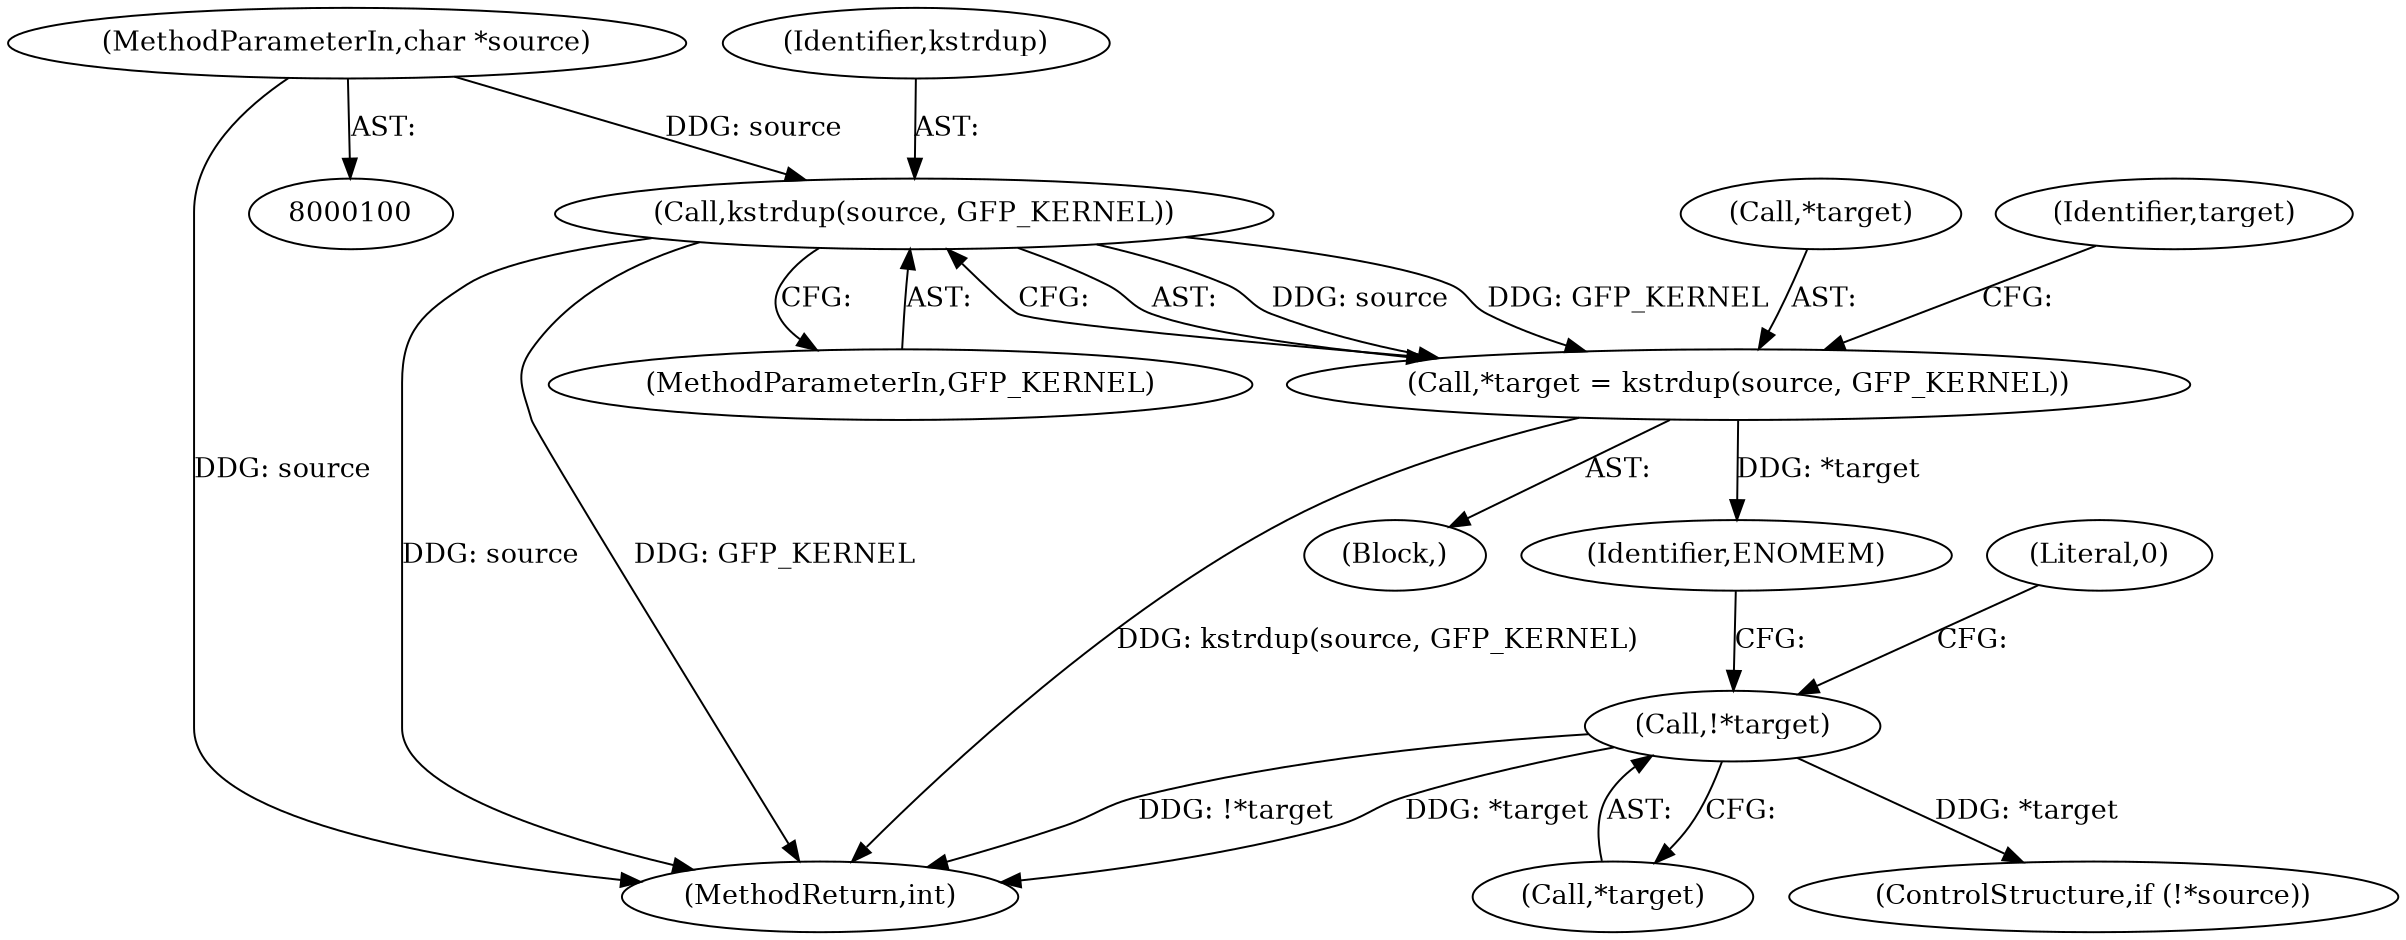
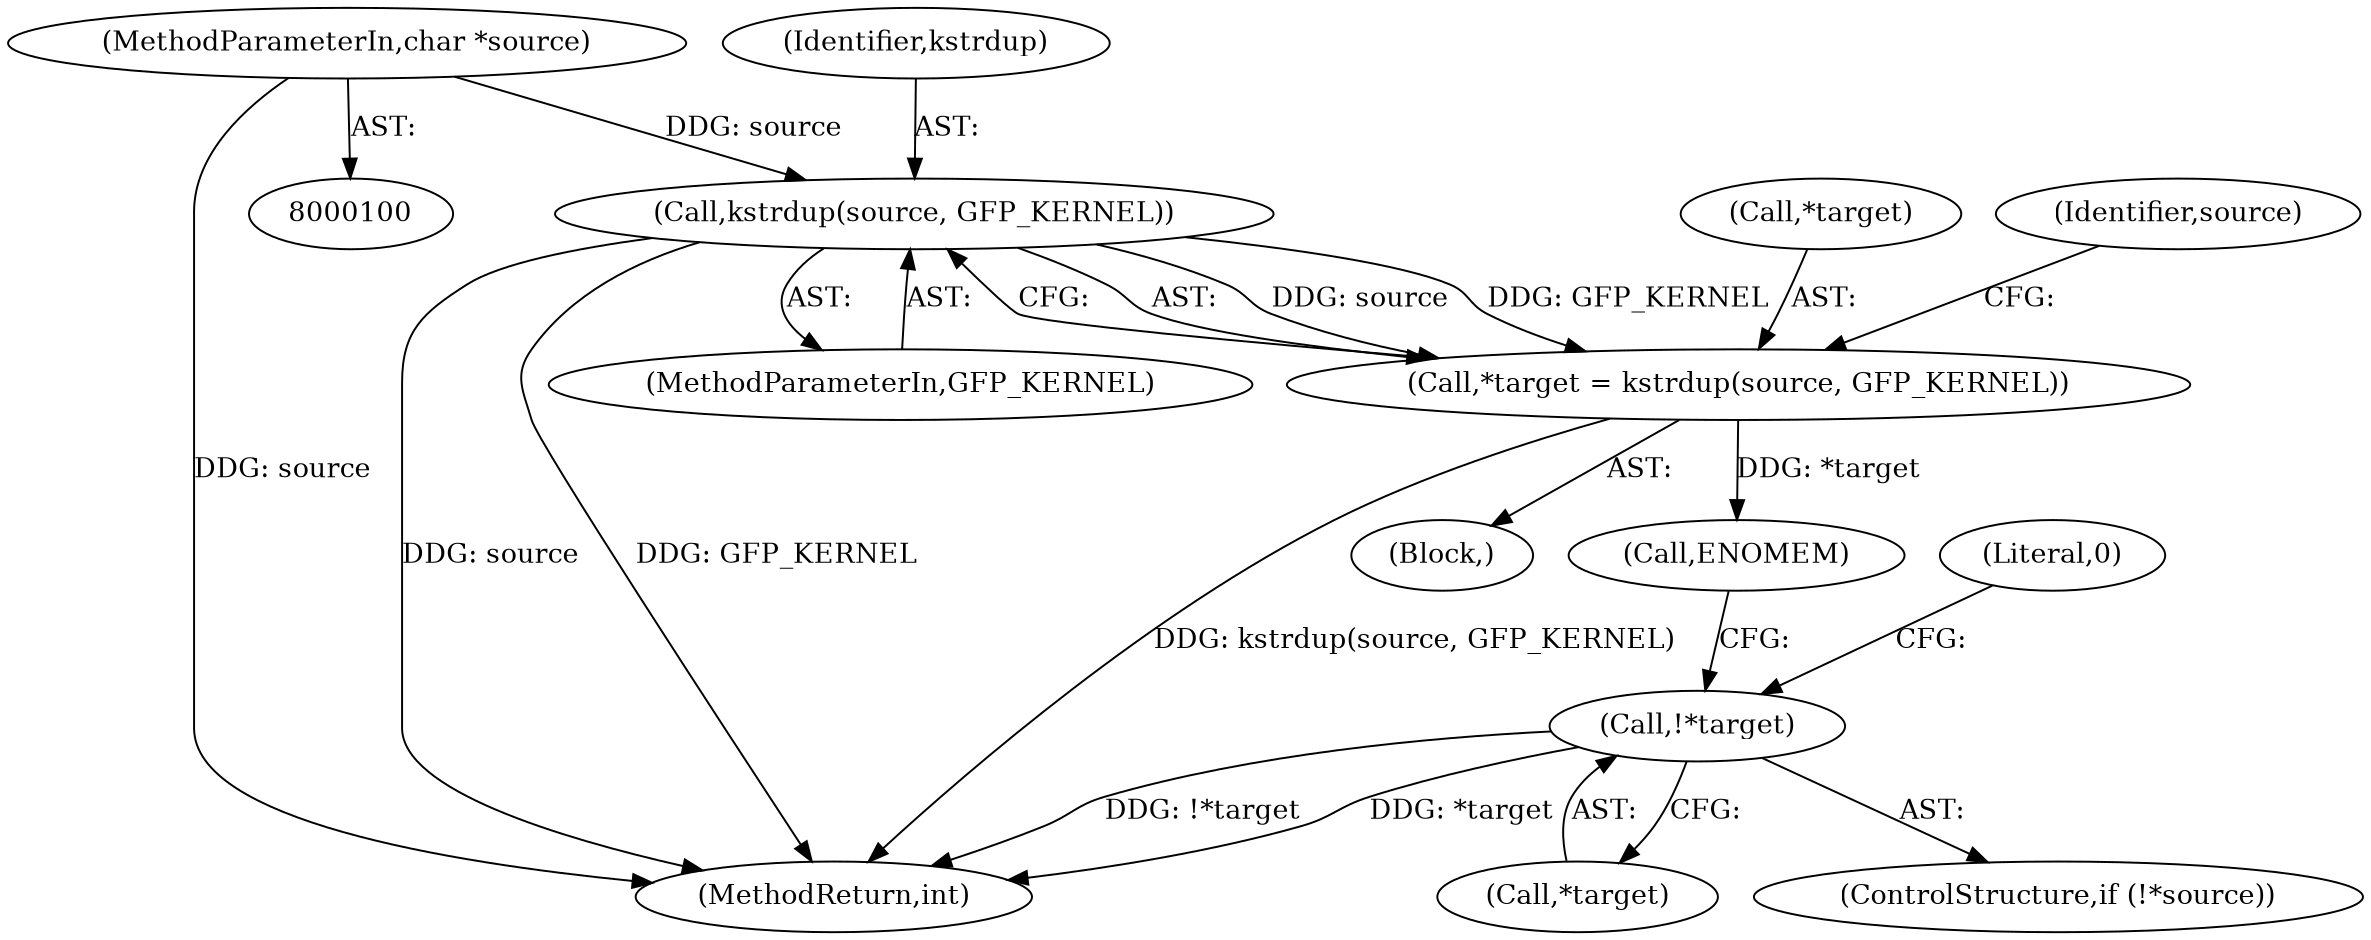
(2174, 214) -> (2178, 214)
(821, 299) -> (824, 299)
(1737, 555) -> (1737, 555)
(2027, 811) -> (1937, 811)
